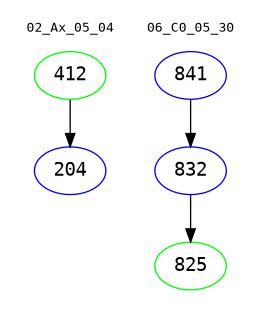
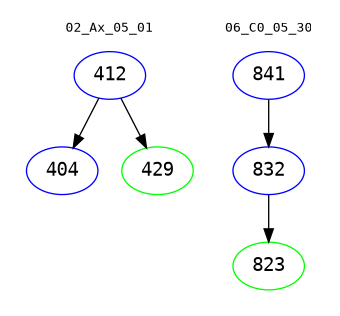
(71, 28) -> (110, 28)
(70, 75) -> (110, 75)
(70, 171) -> (62, 171)
none -> (158, 171)
(191, 266) -> (269, 266)
